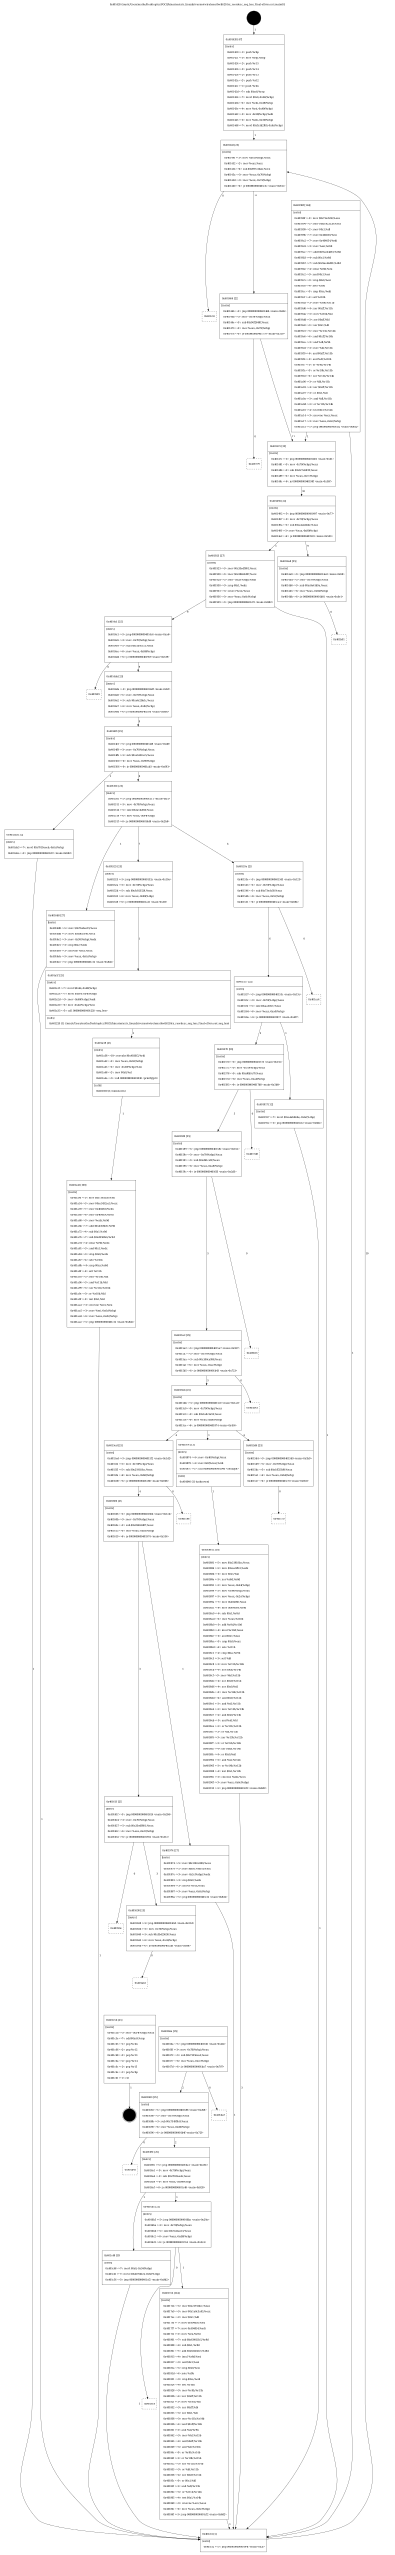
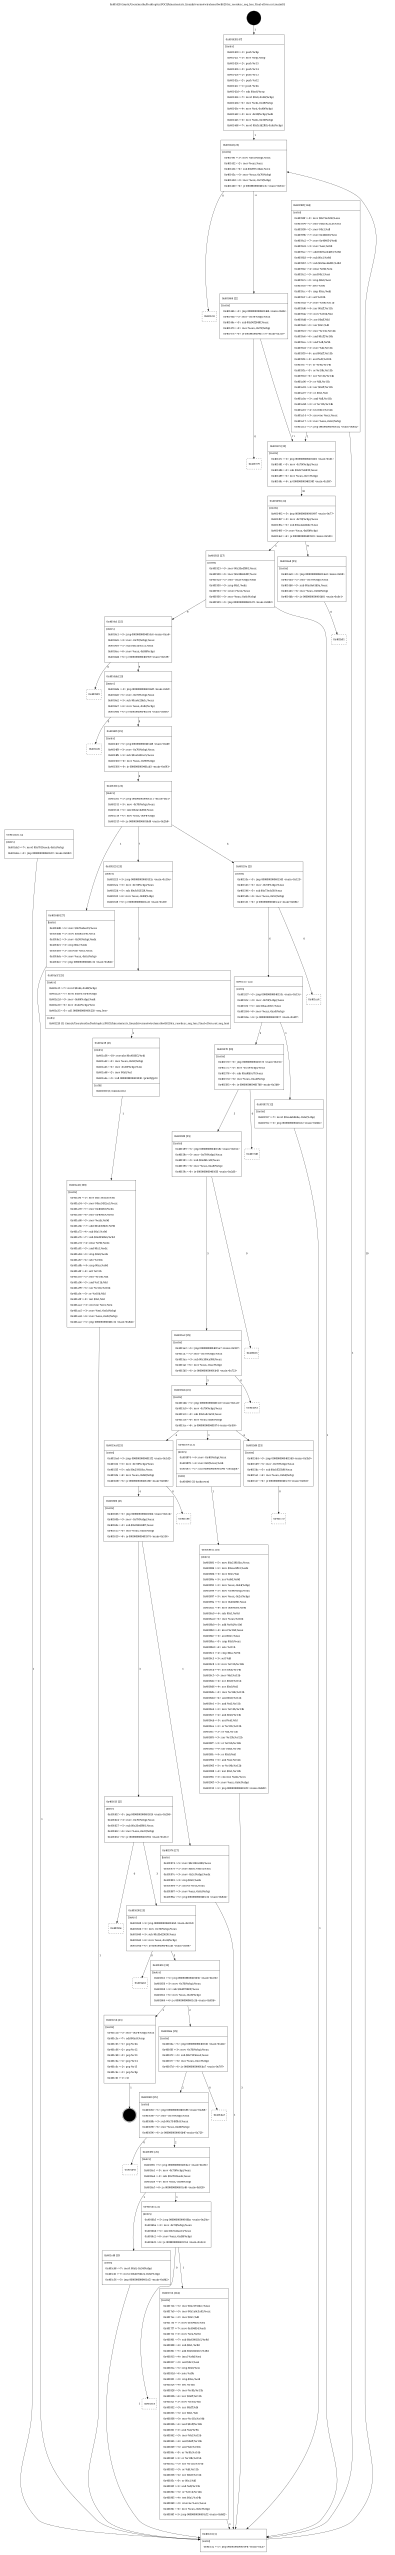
none -> (94, 749)
(83, 800) -> none
none -> (185, 1983)
